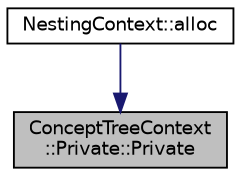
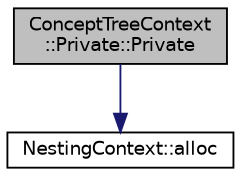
(120, 68) -> (120, 89)
